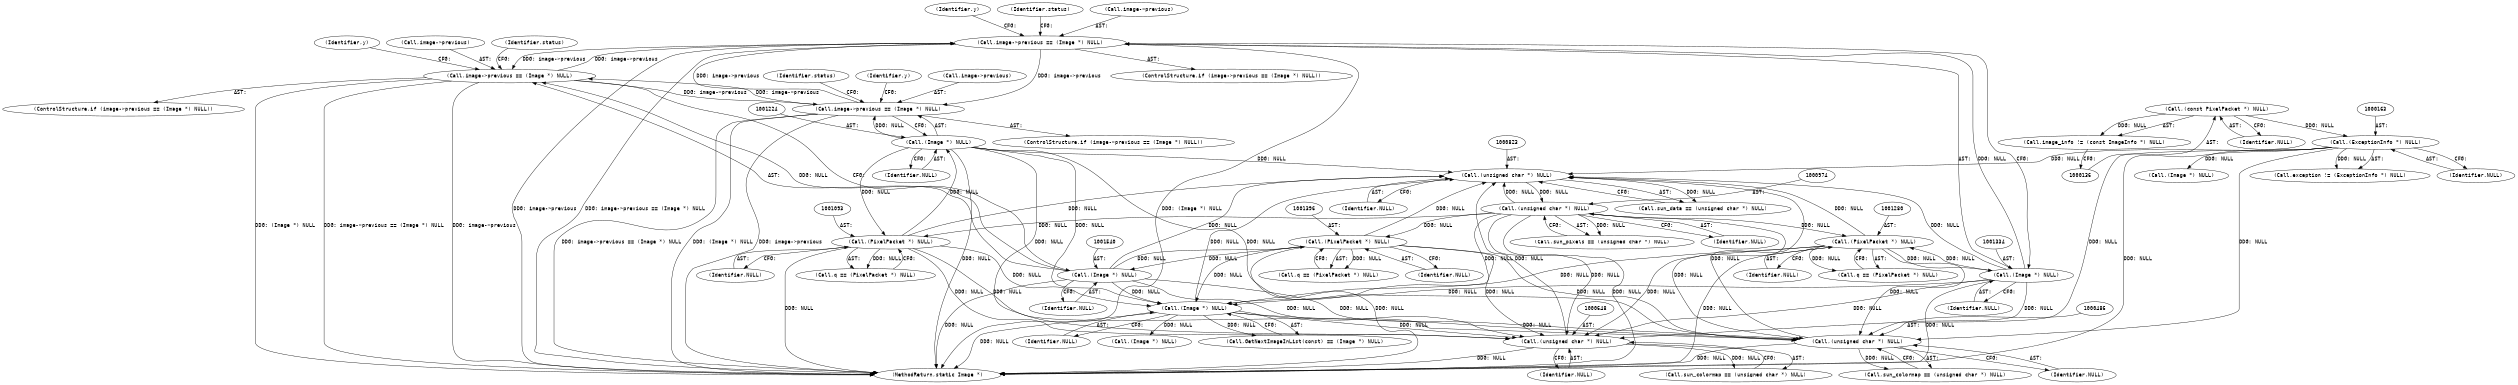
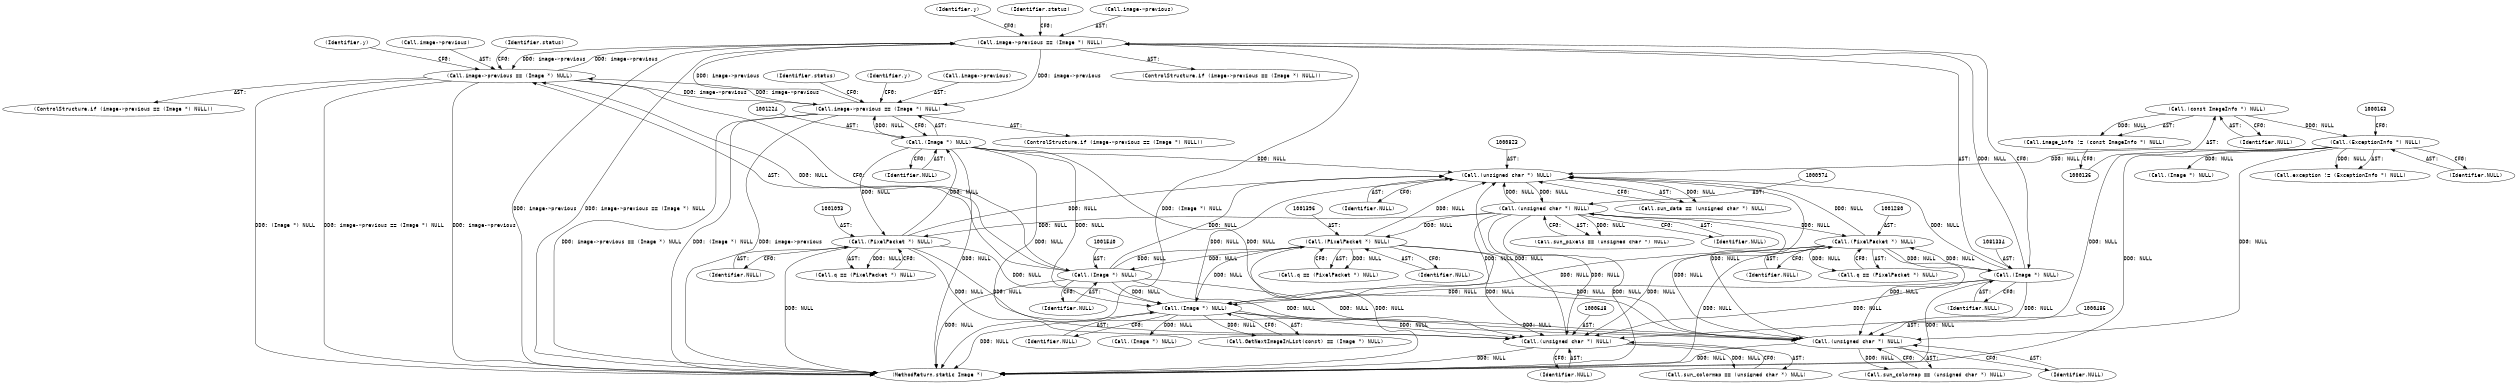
(2217, 109) -> (2217, 109)
(2384, 126) -> (2384, 126)
(1994, 242) -> (1994, 242)
